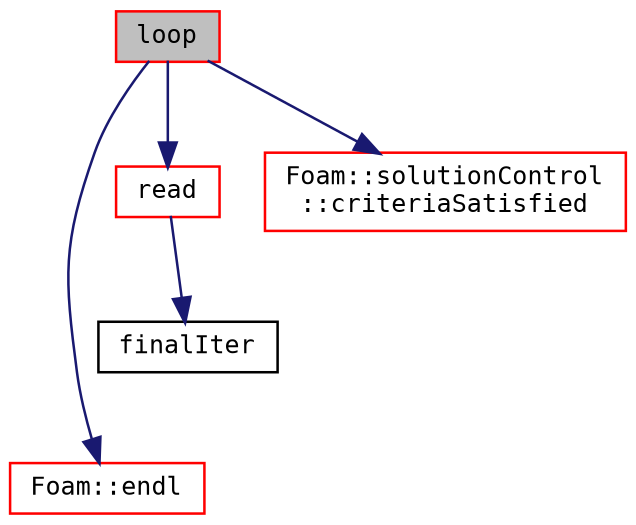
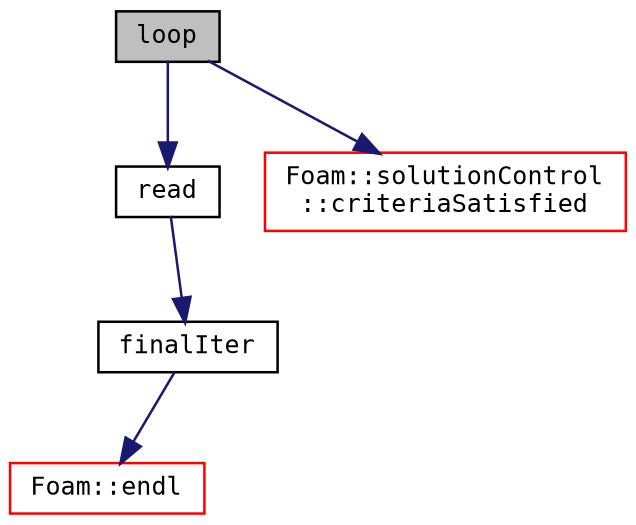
(168, 37) -> (168, 37)
(168, 192) -> (168, 192)
(71, 242) -> (154, 407)
